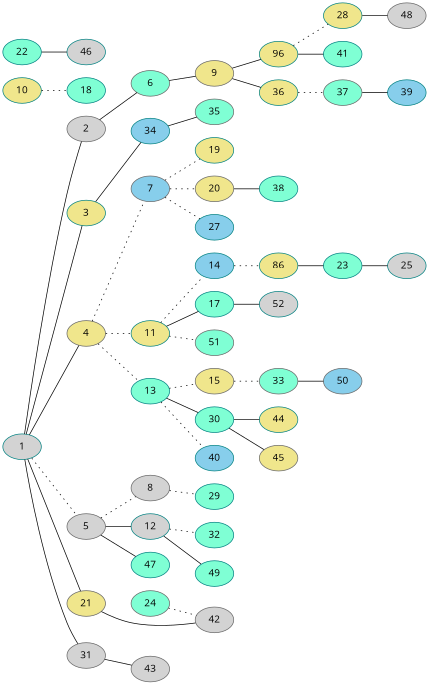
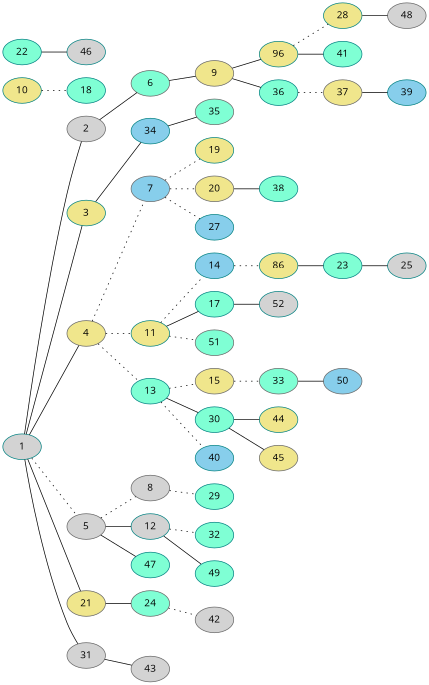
(279, 93) -> (279, 93)
(343, 93) -> (343, 93)
(147, 625) -> (118, 603)
